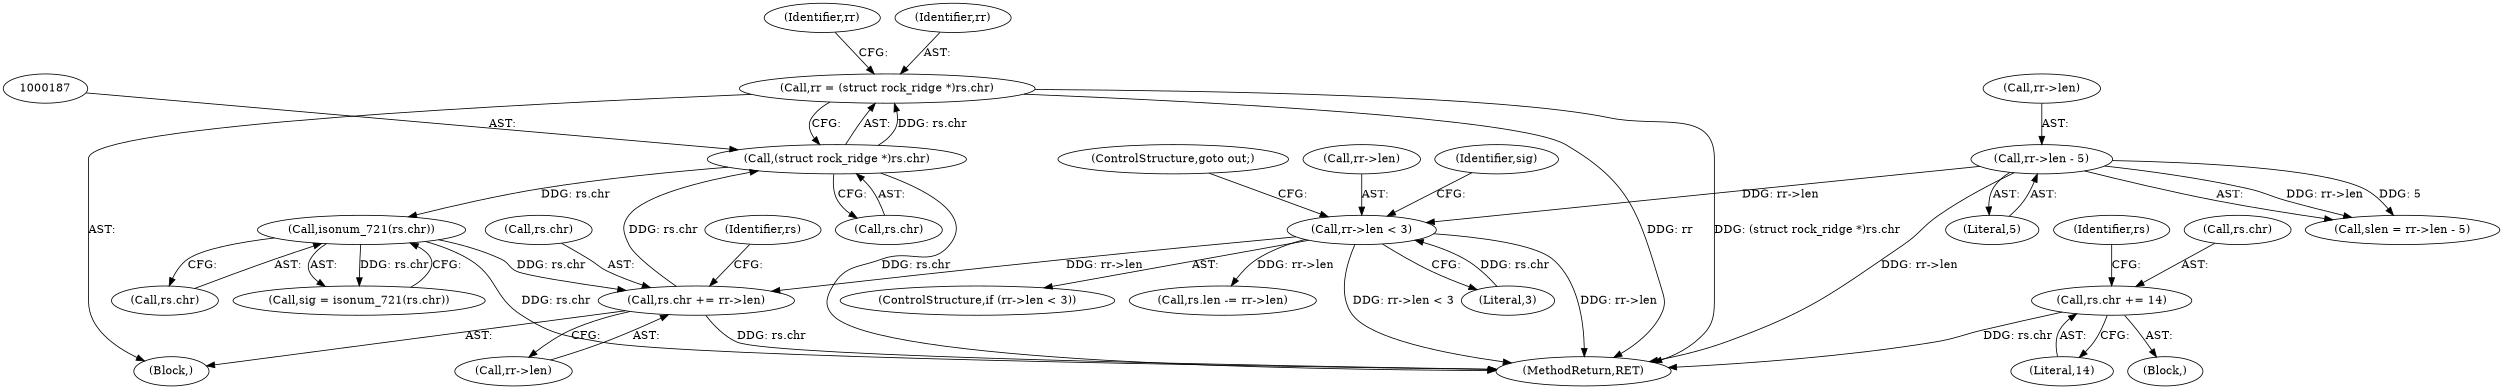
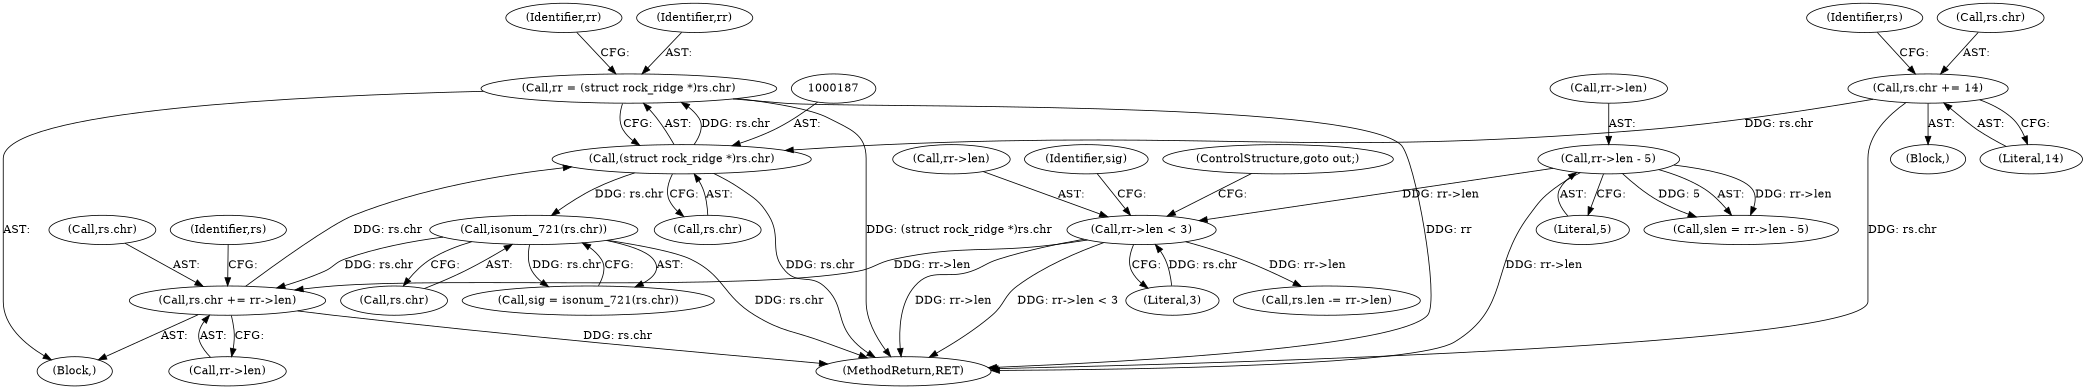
none -> (1334, 143)
(2008, 195) -> (1613, 195)
(977, 301) -> none
